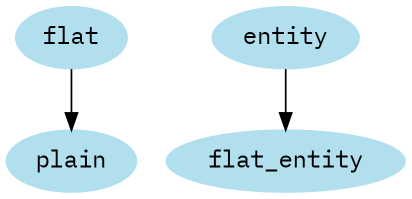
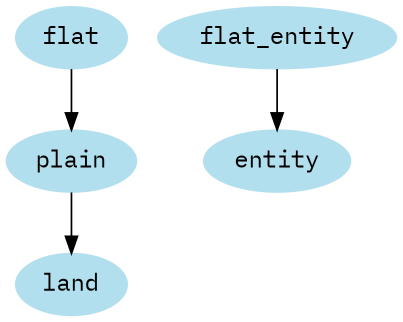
(286, 91) -> (277, 91)
none -> (71, 285)
